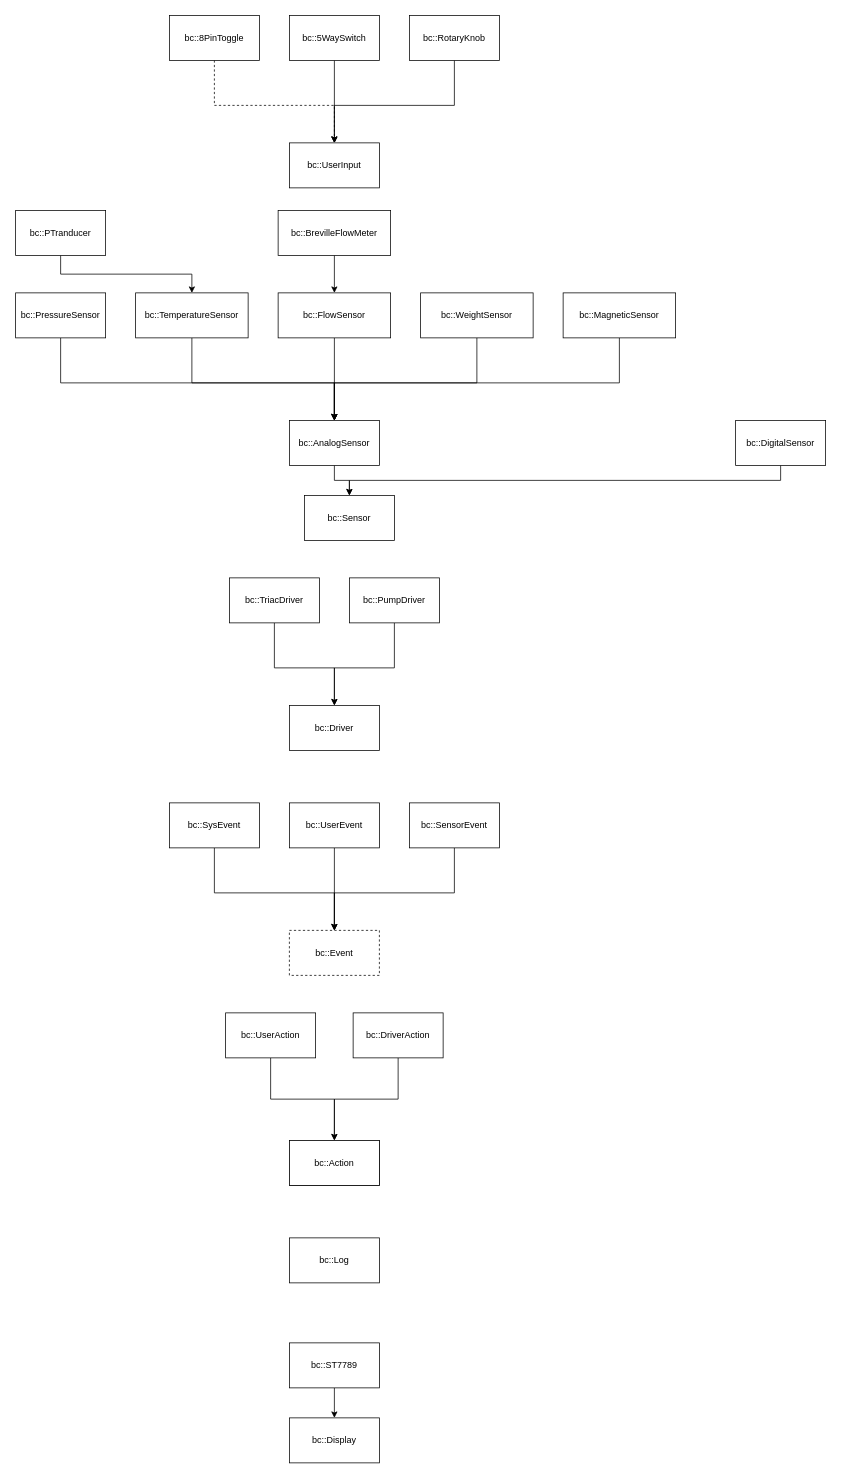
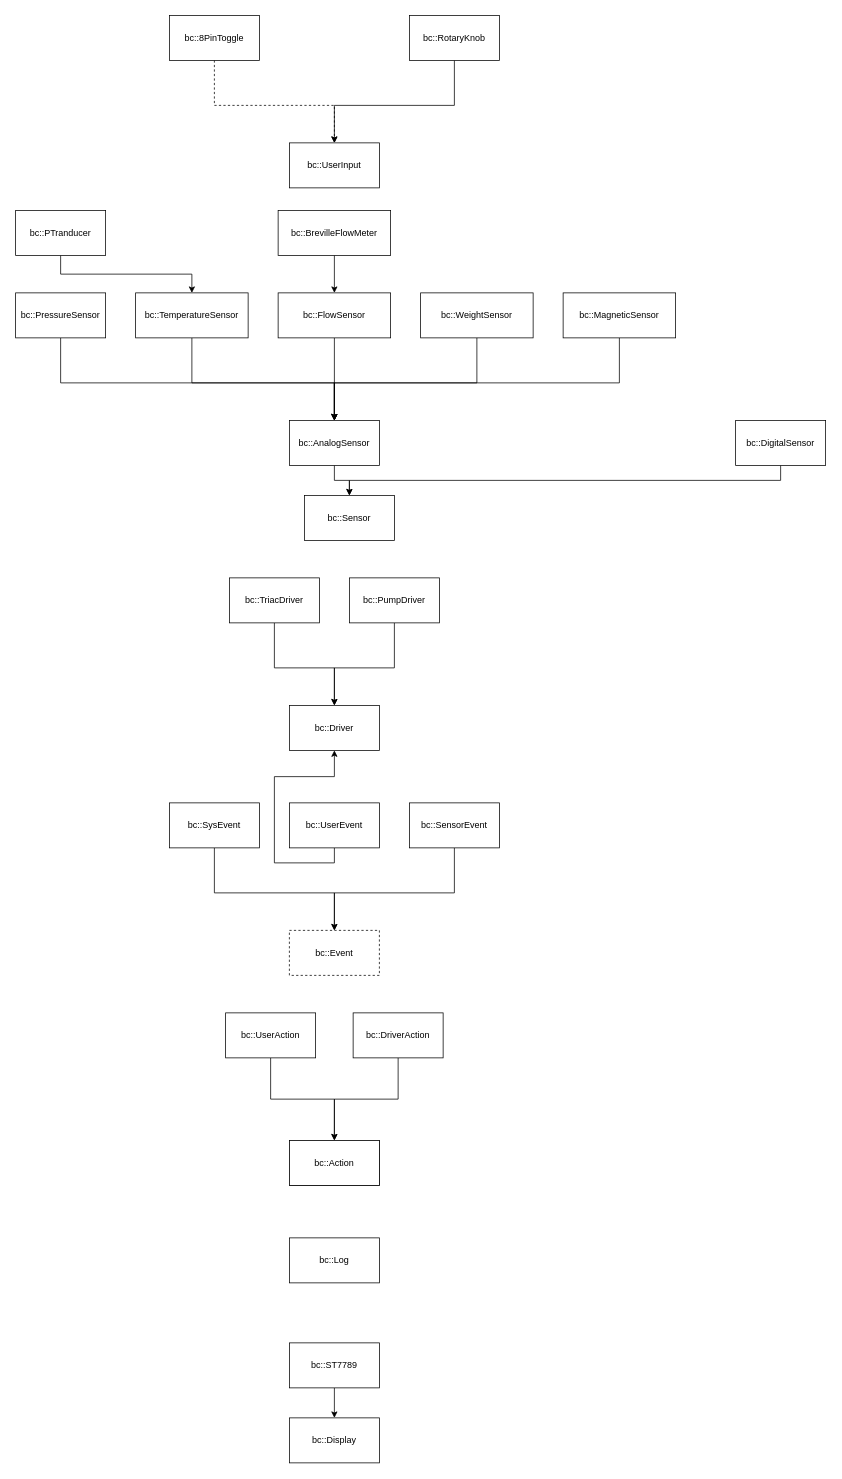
(334, 38) -> none
(334, 82) -> none
(334, 875) -> (274, 781)
